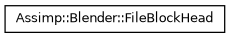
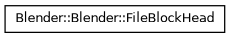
(115, 19) -> (115, 19)
